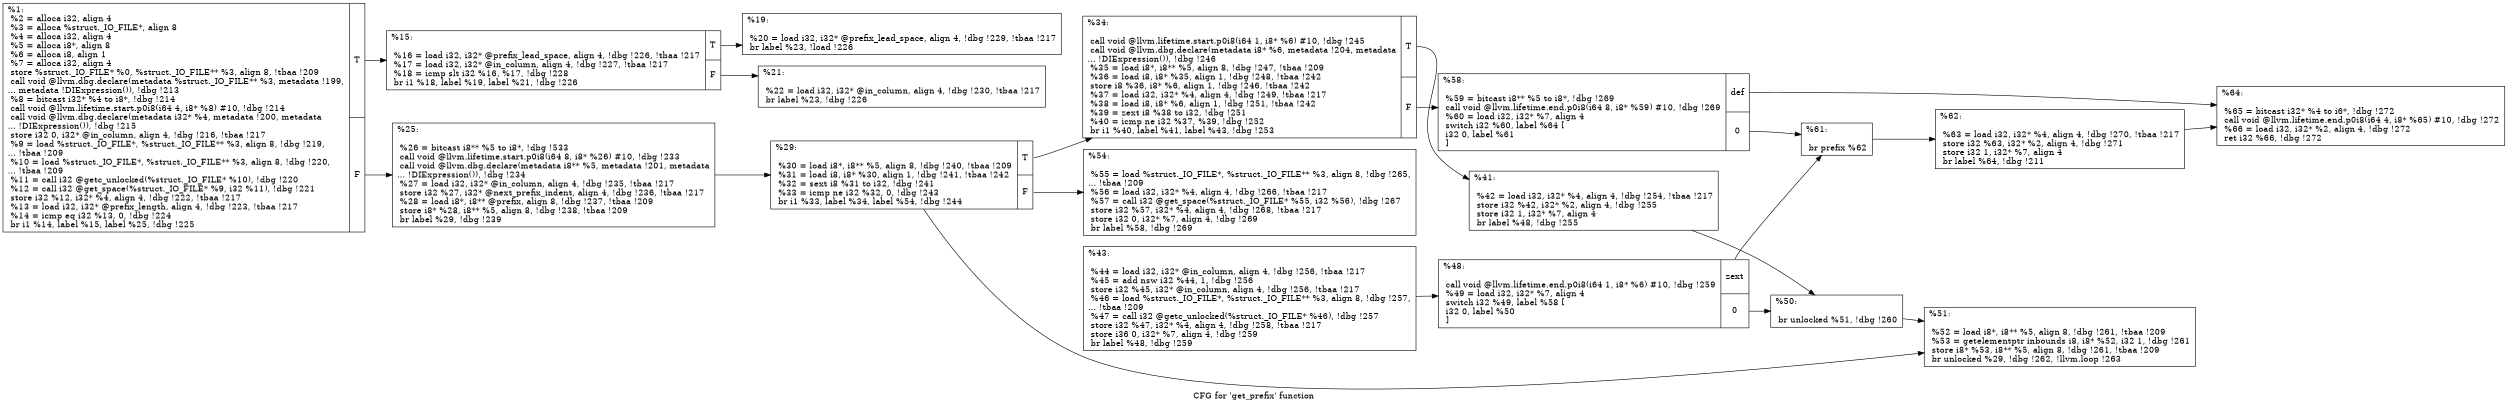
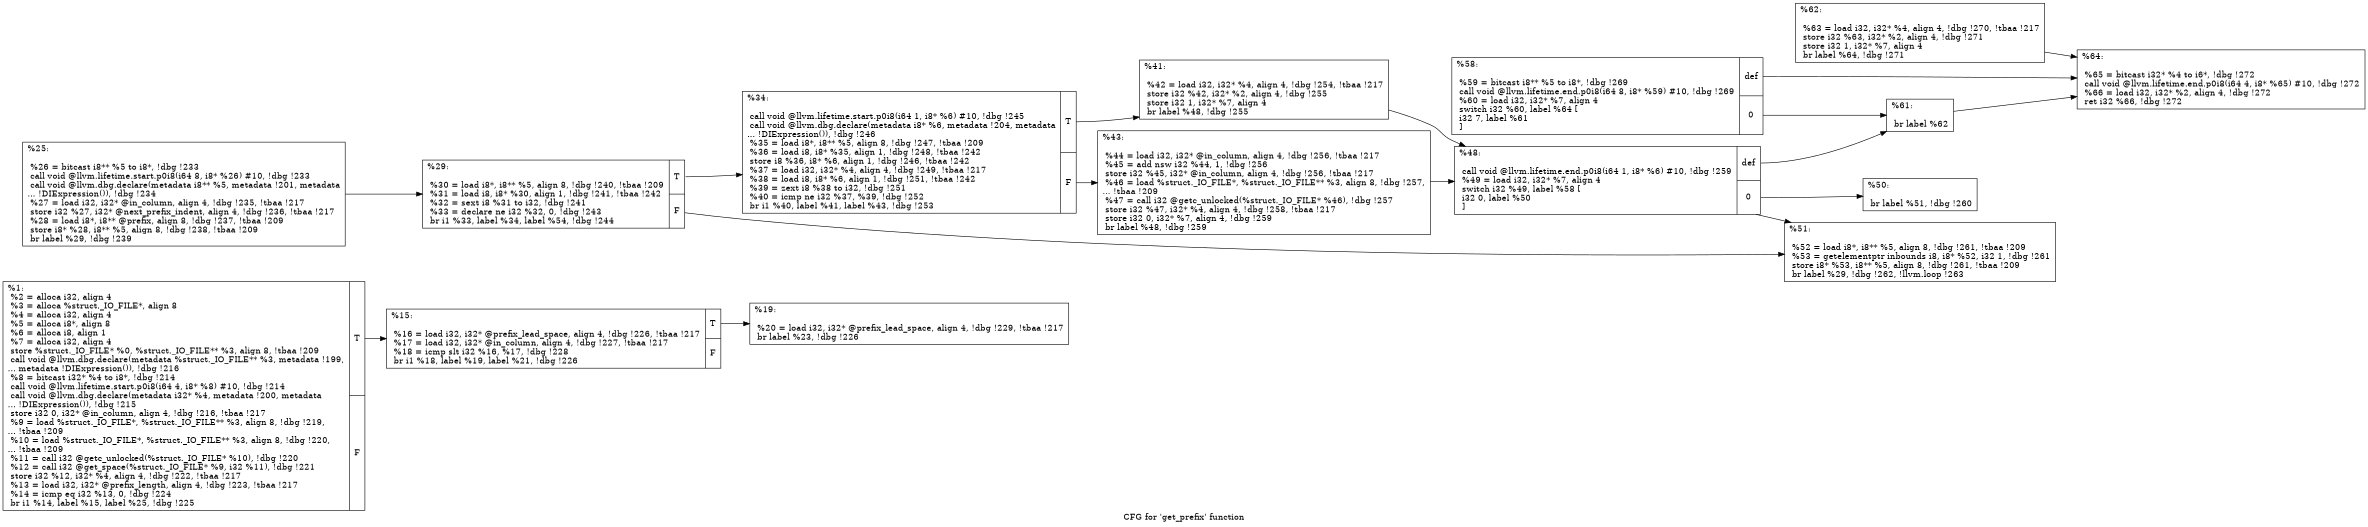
(800, 47) -> (807, 337)
(902, 87) -> none
(94, 90) -> (94, 369)
(1424, 108) -> (1084, 183)
(1479, 135) -> (1493, 119)
(1901, 139) -> (2012, 104)
(483, 148) -> (113, 167)
(1837, 148) -> (1920, 124)
(1992, 162) -> (1853, 55)
(376, 175) -> none
(1250, 192) -> none
(857, 193) -> (515, 212)
(1753, 256) -> (1426, 123)
(1735, 277) -> (1749, 163)
(1837, 320) -> (1920, 204)
(1910, 320) -> (1771, 218)
(1173, 334) -> (1188, 219)
(2025, 359) -> (1877, 274)
